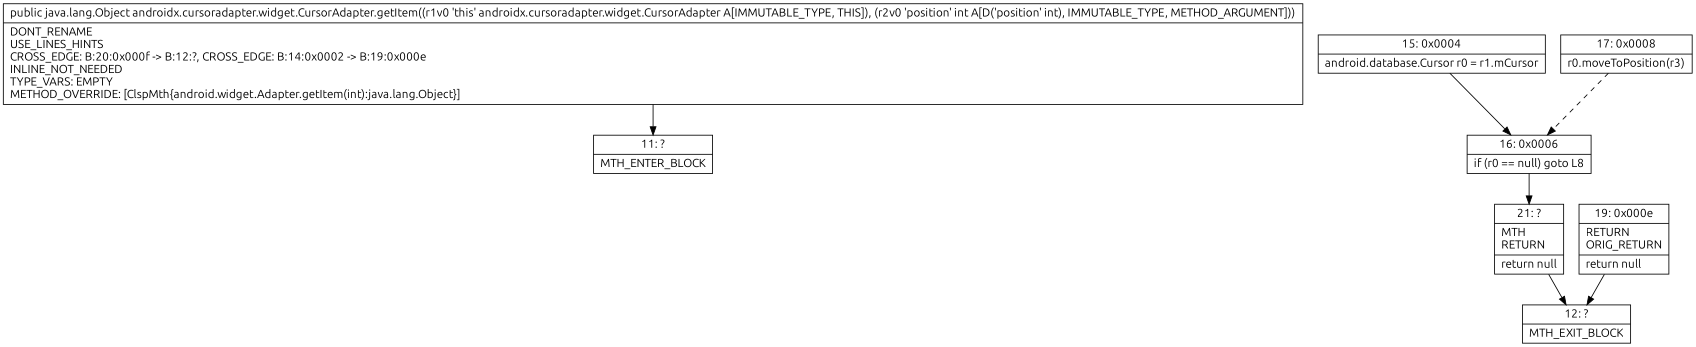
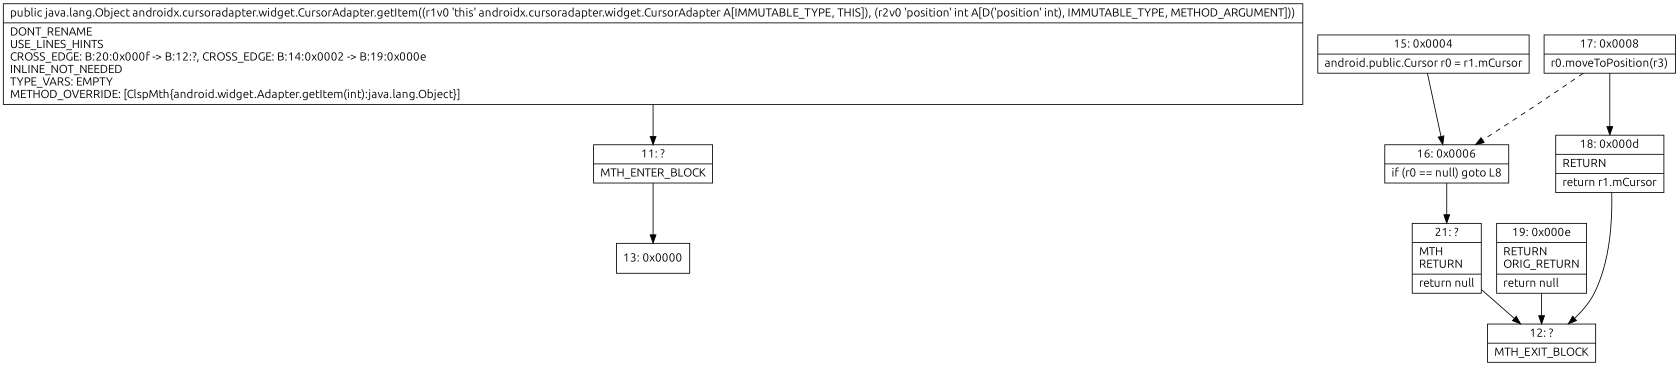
(1432, 63) -> (1423, 63)
none -> (1610, 164)
none -> (653, 258)
